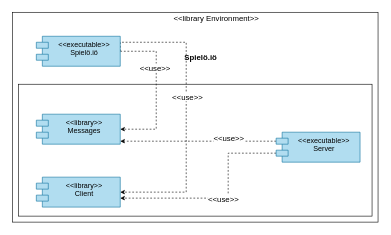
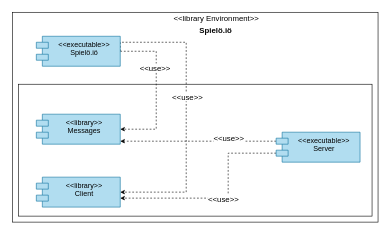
(201, 57) -> (216, 30)
